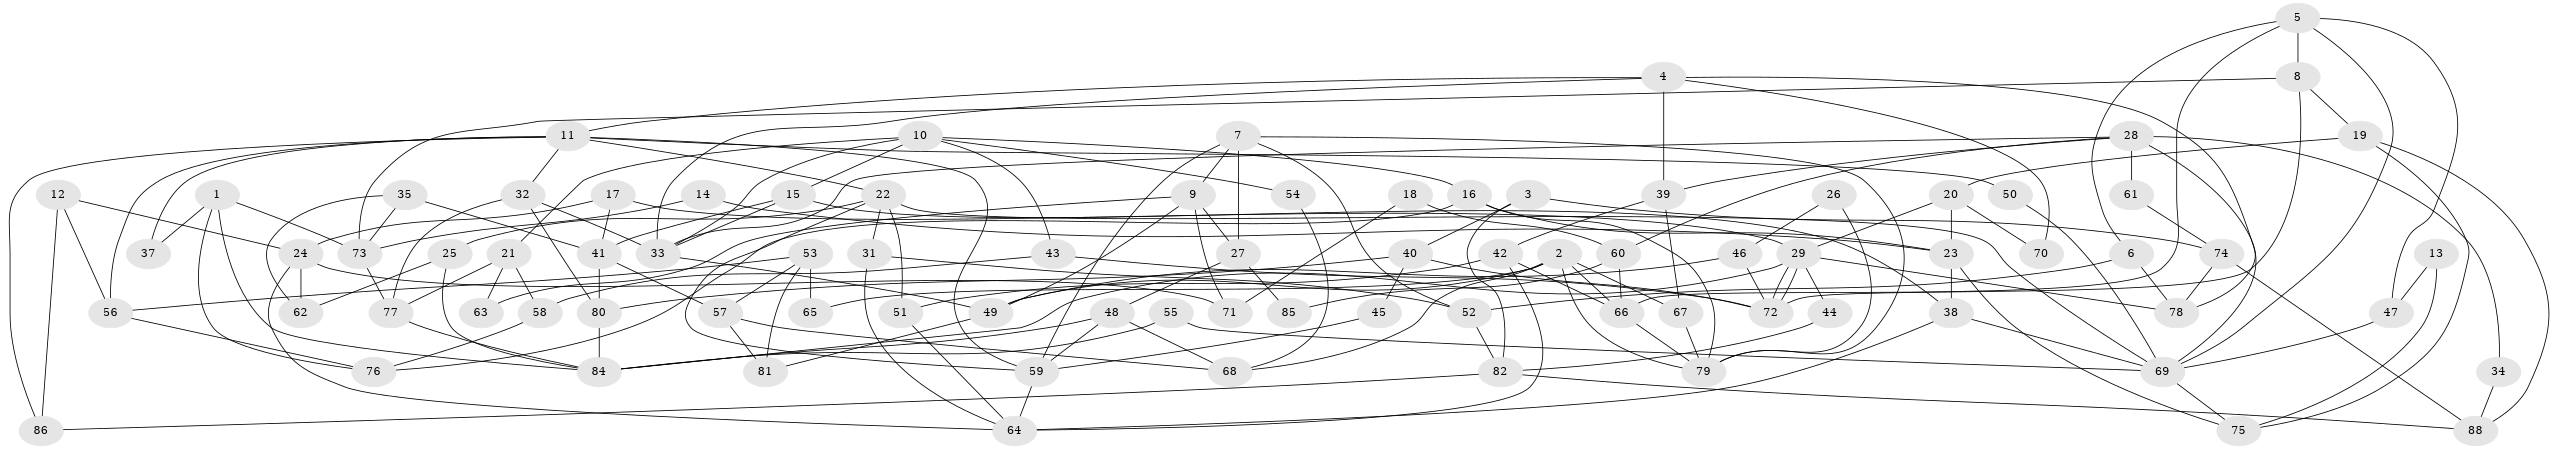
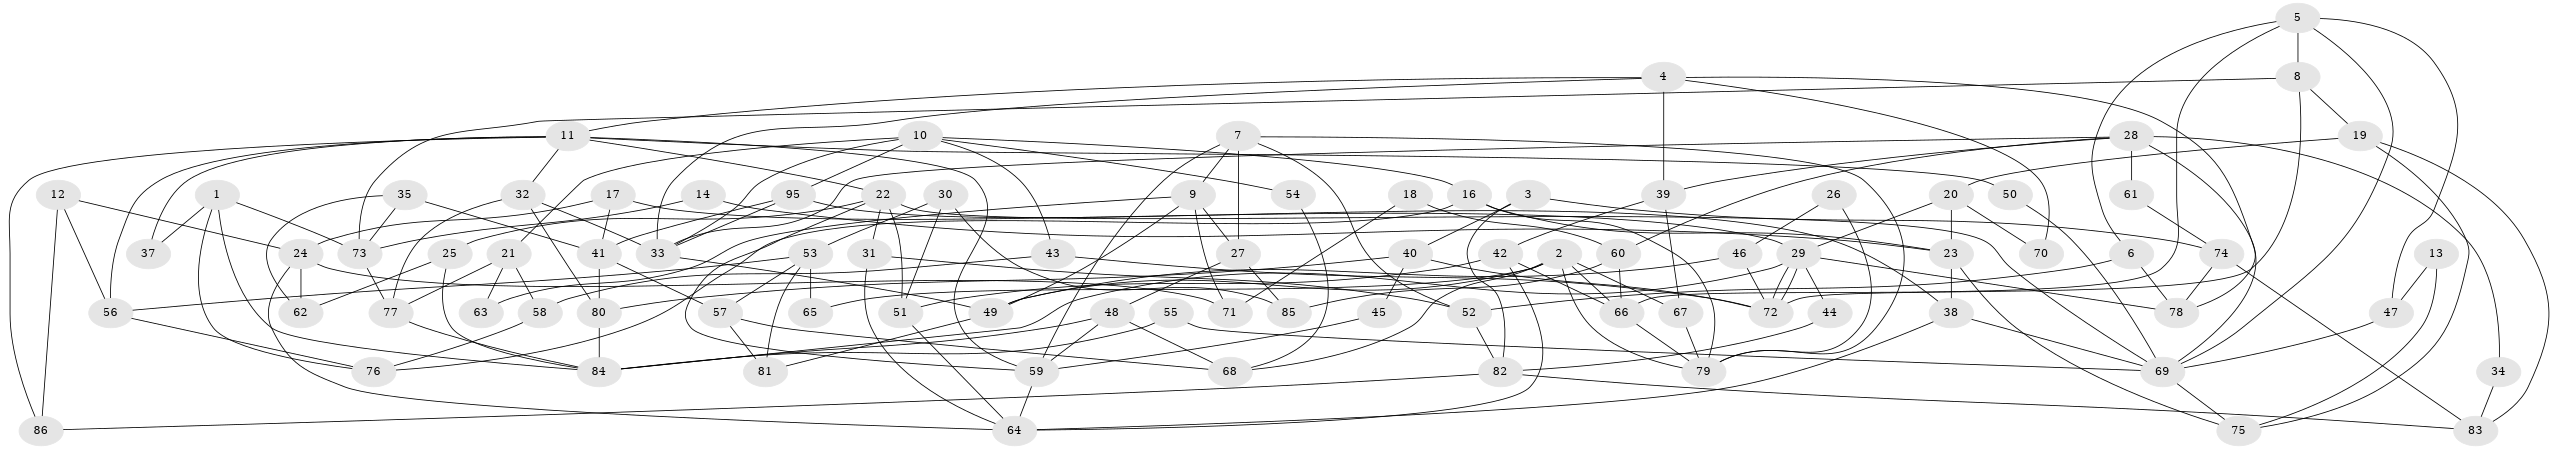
(793, 195) -> (793, 195)
none -> (946, 195)
(2476, 431) -> (2476, 431)
